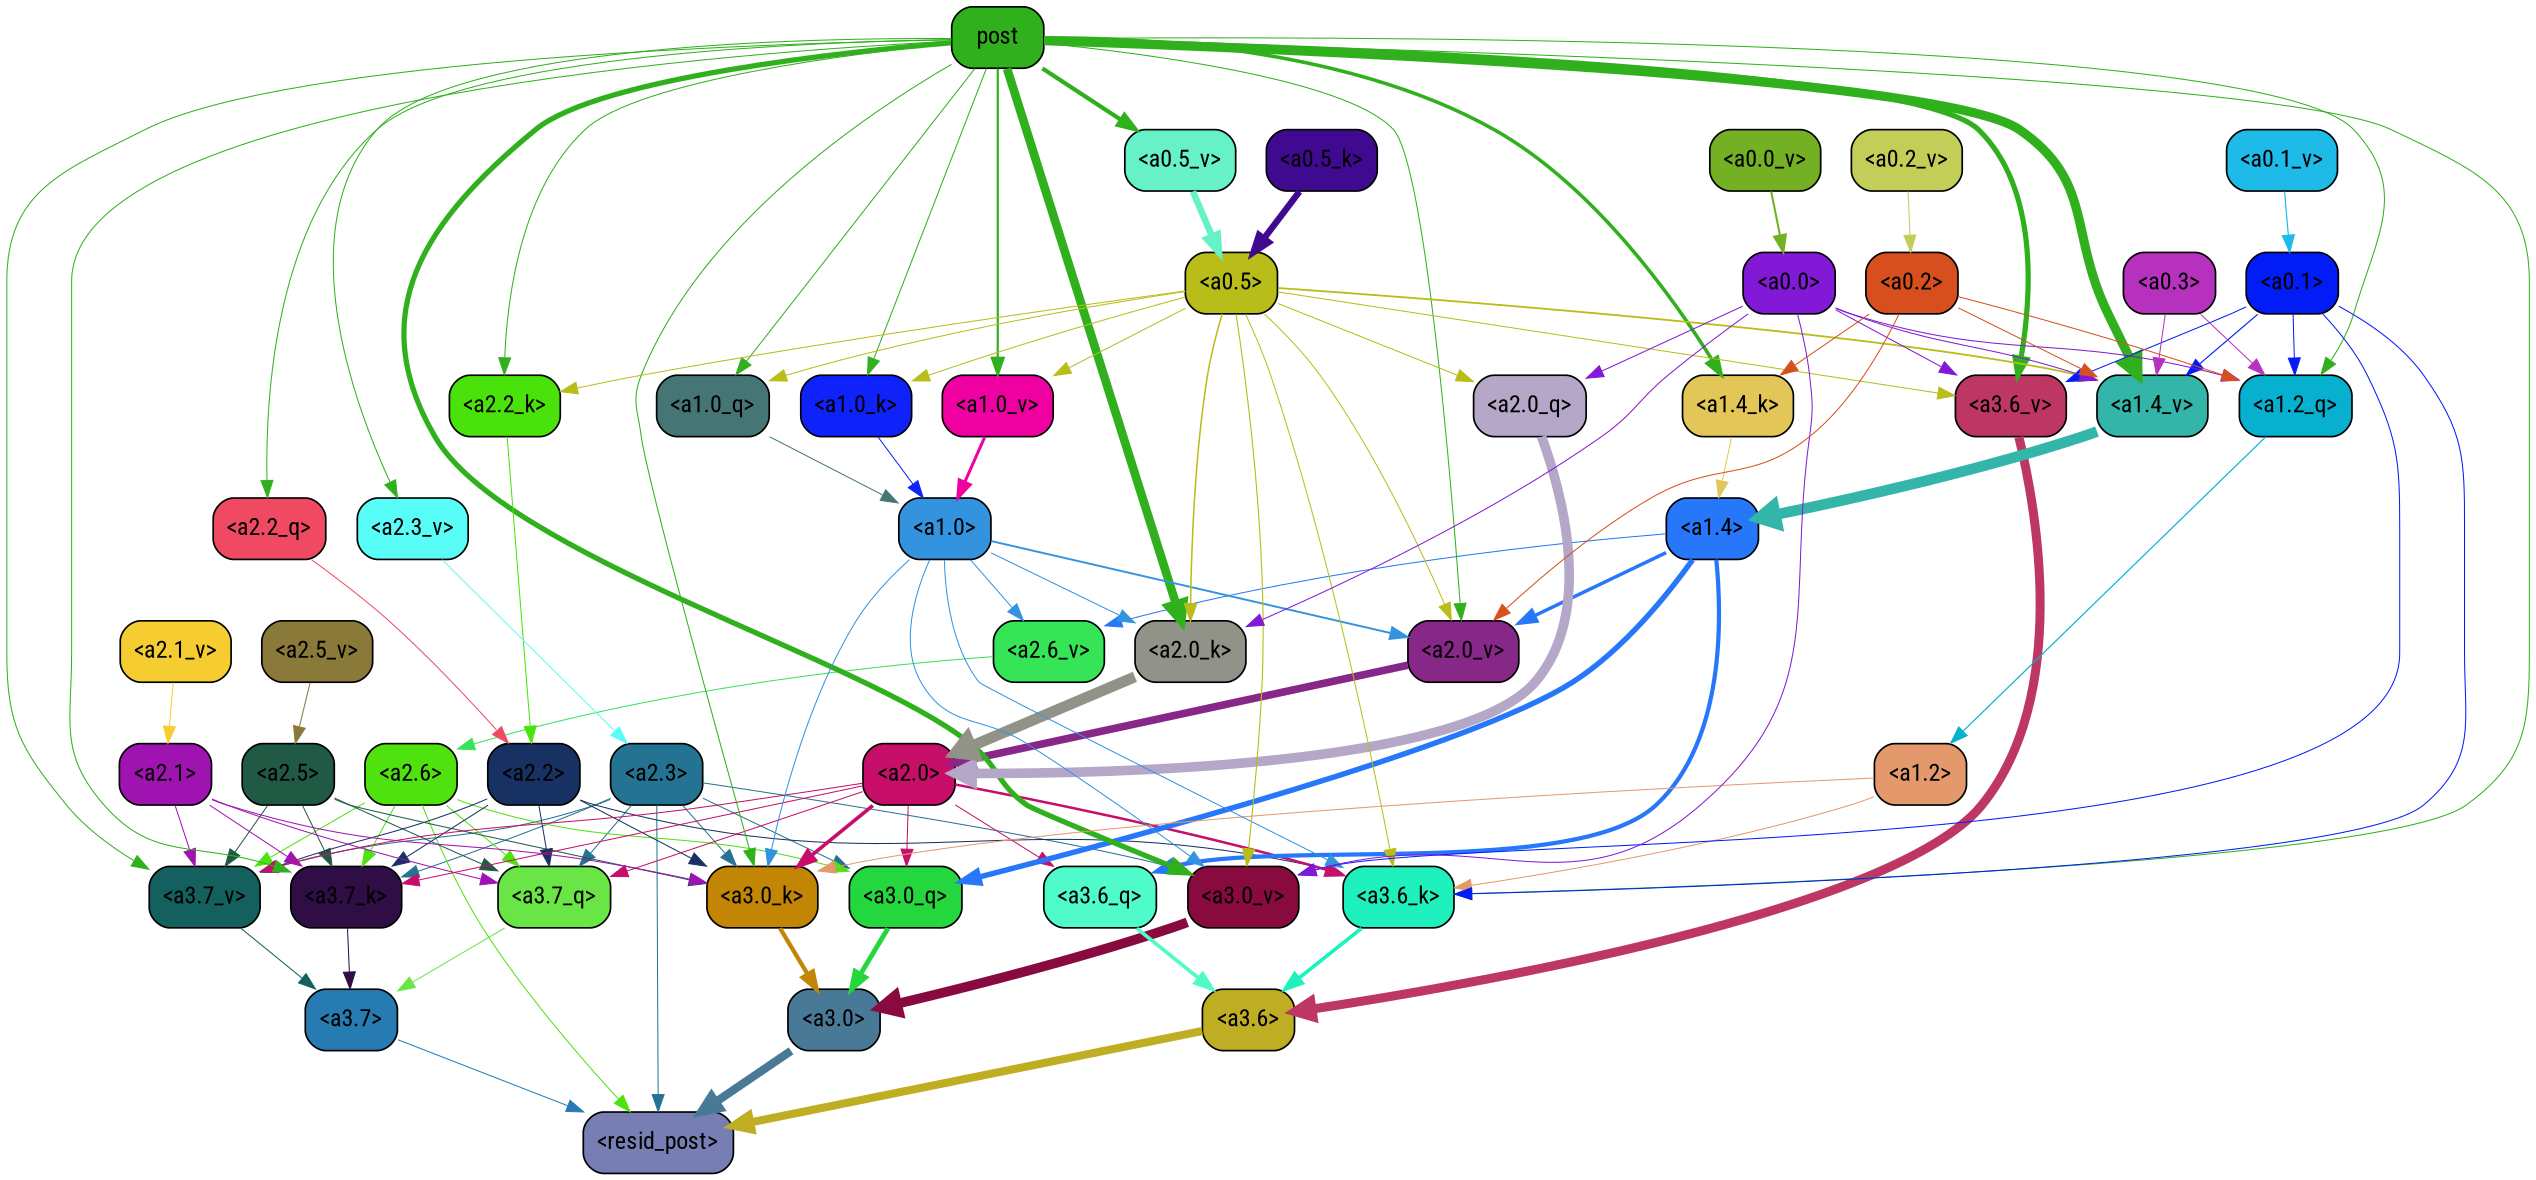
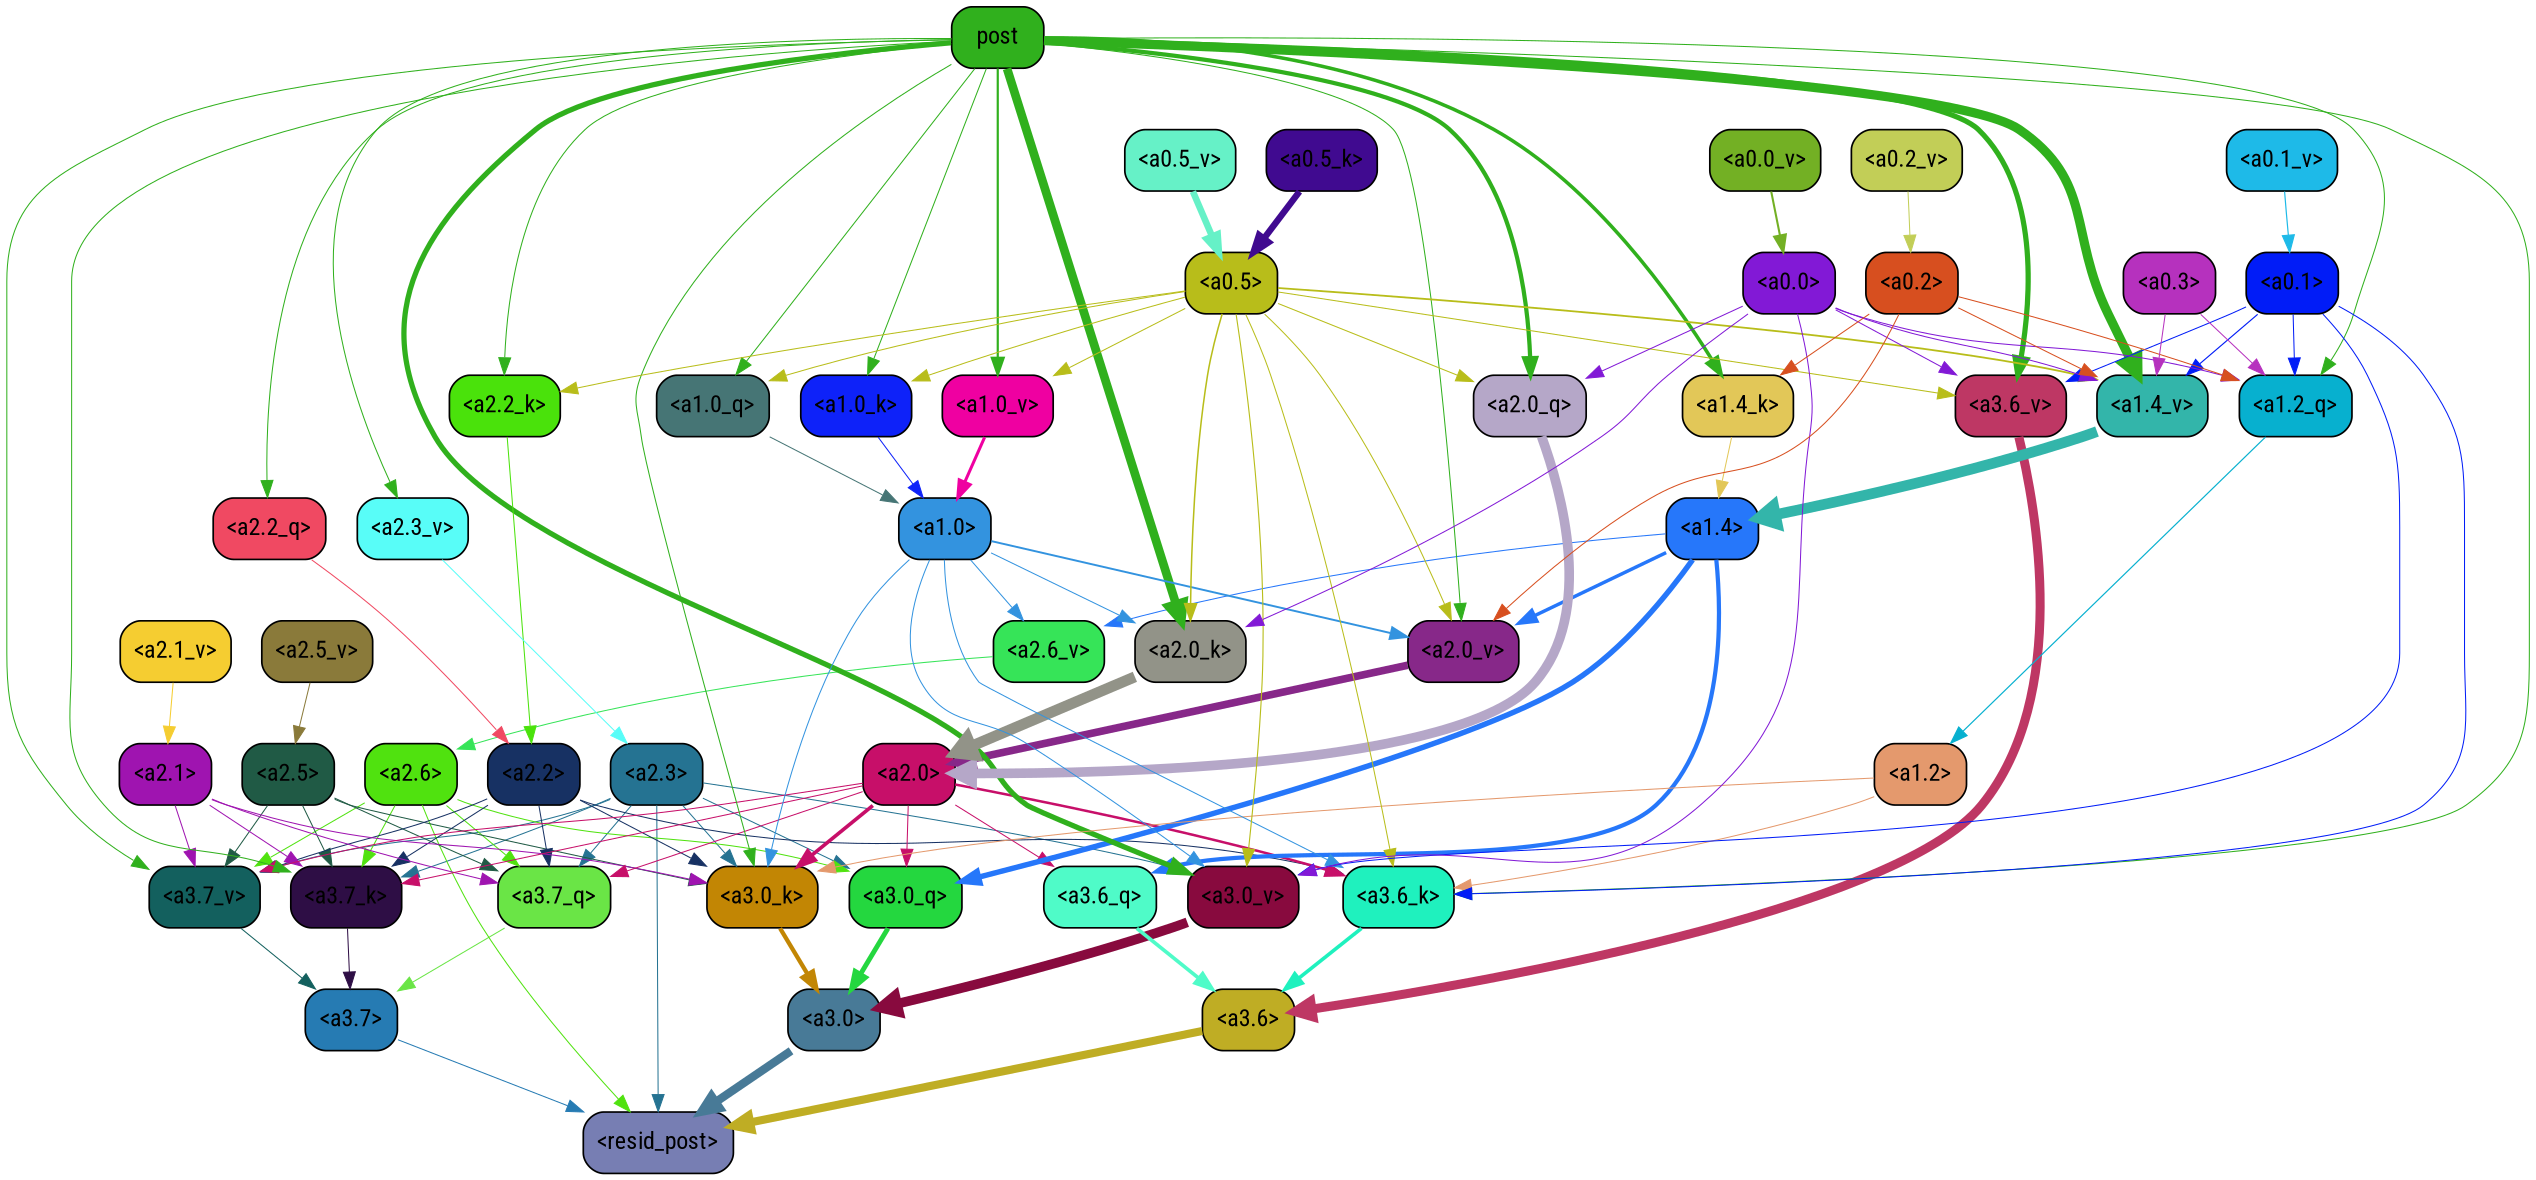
(1082, 94) -> (1373, 93)
